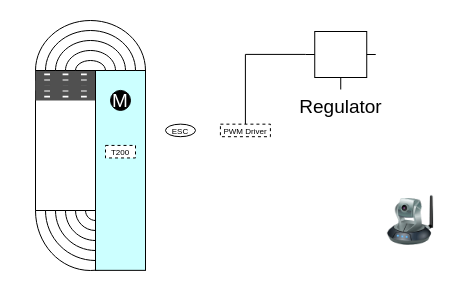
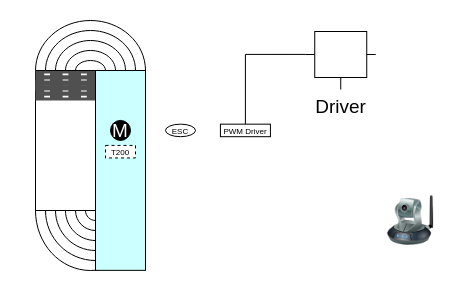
(121, 100) -> (121, 130)
(341, 108) -> (341, 108)
(245, 130) -> (245, 130)
